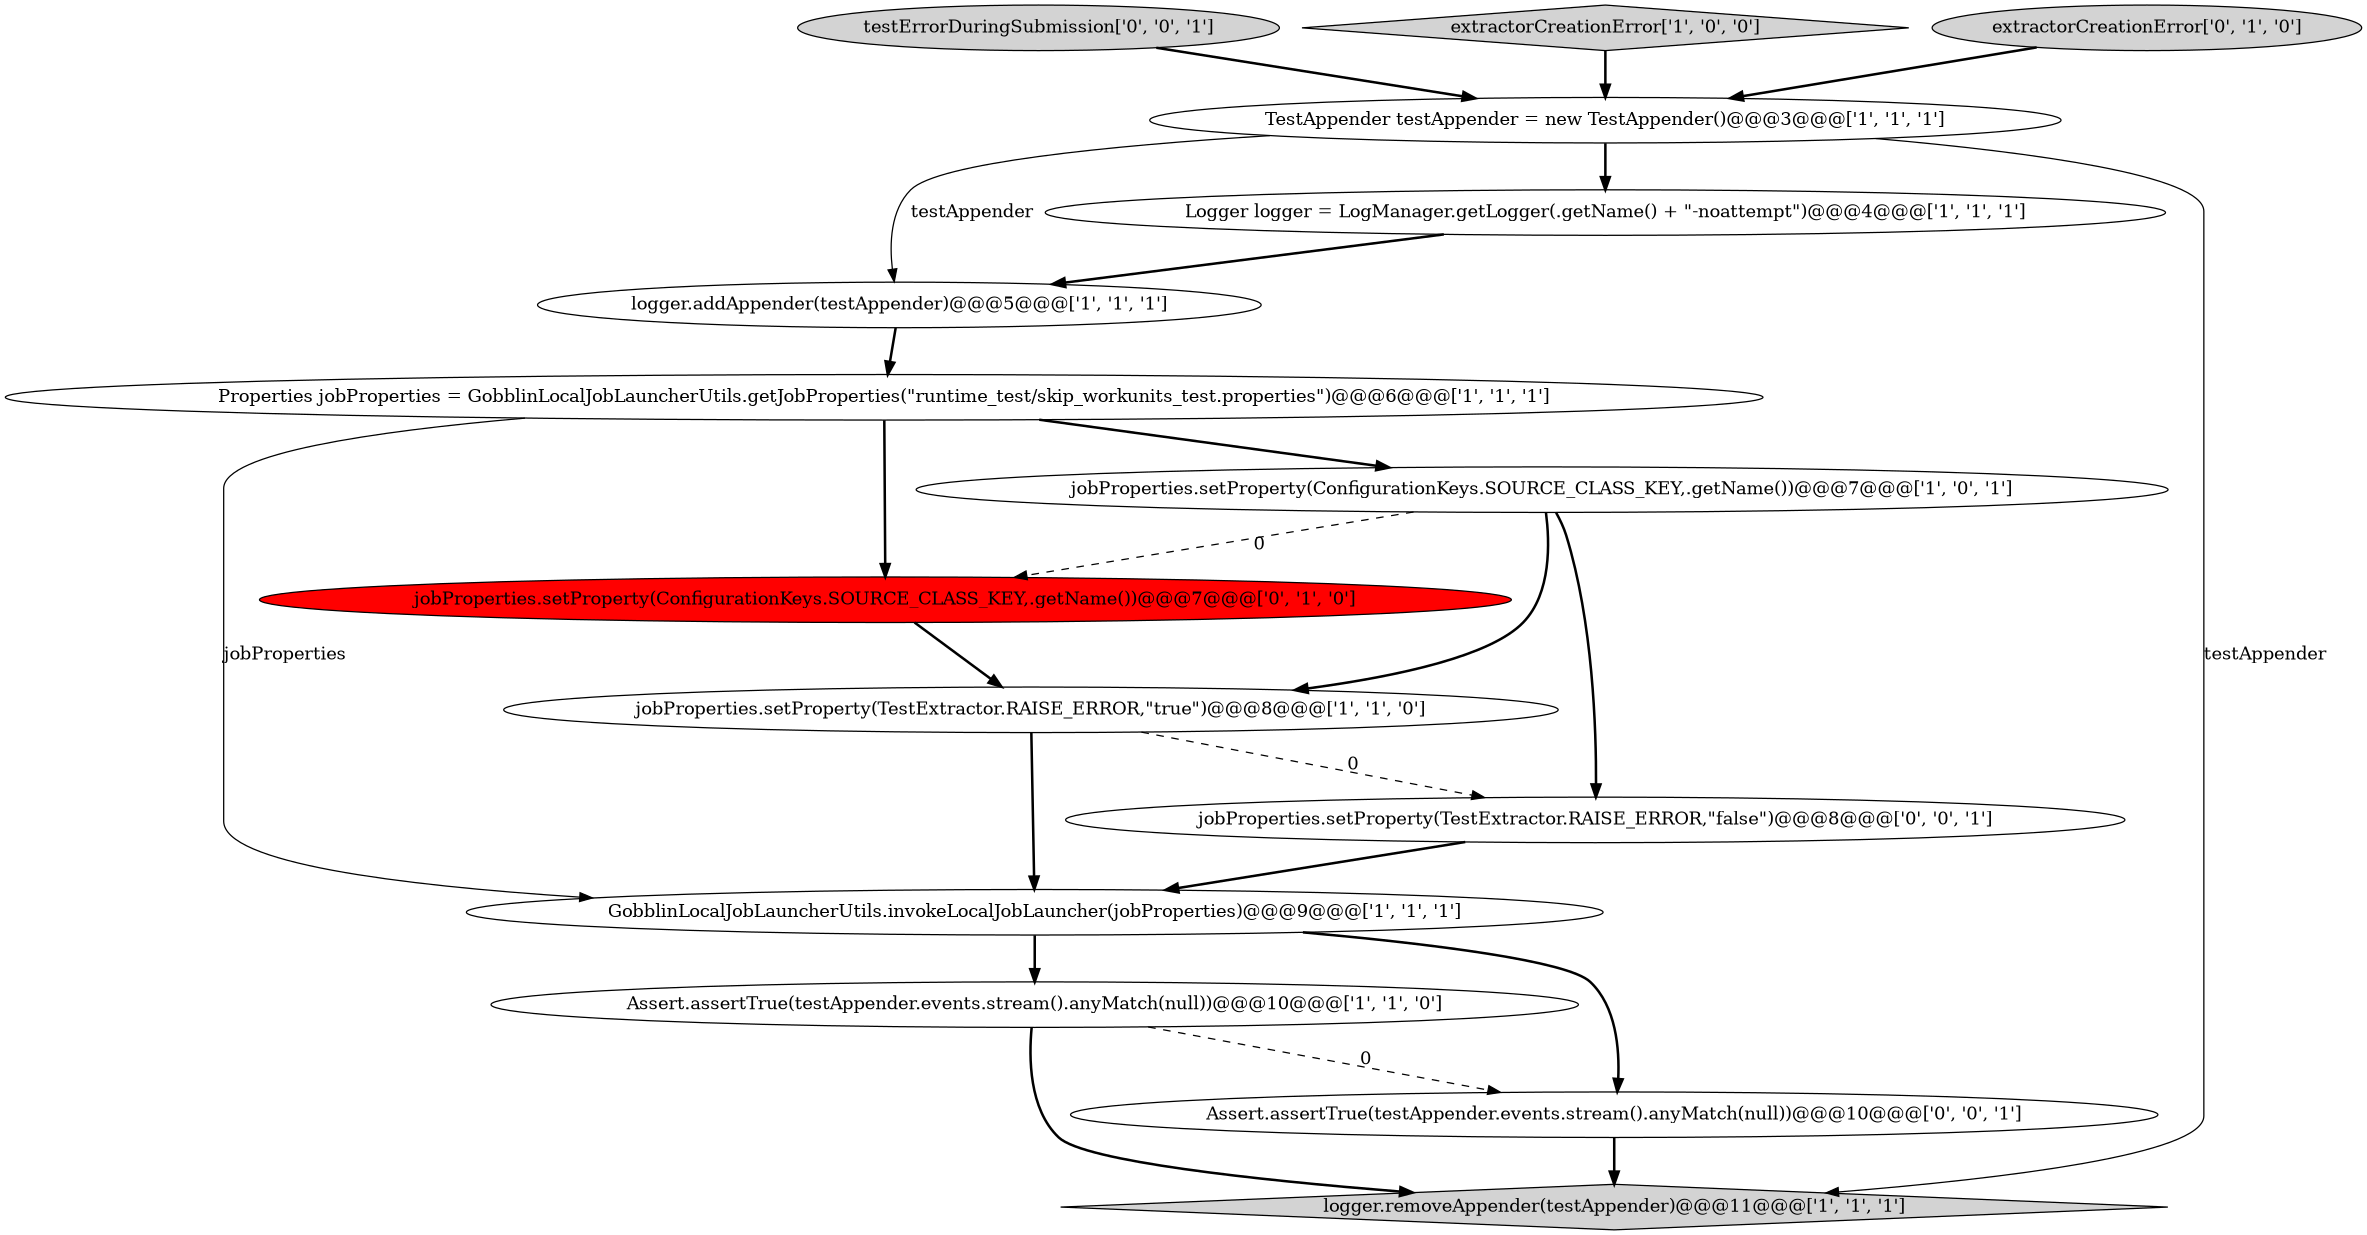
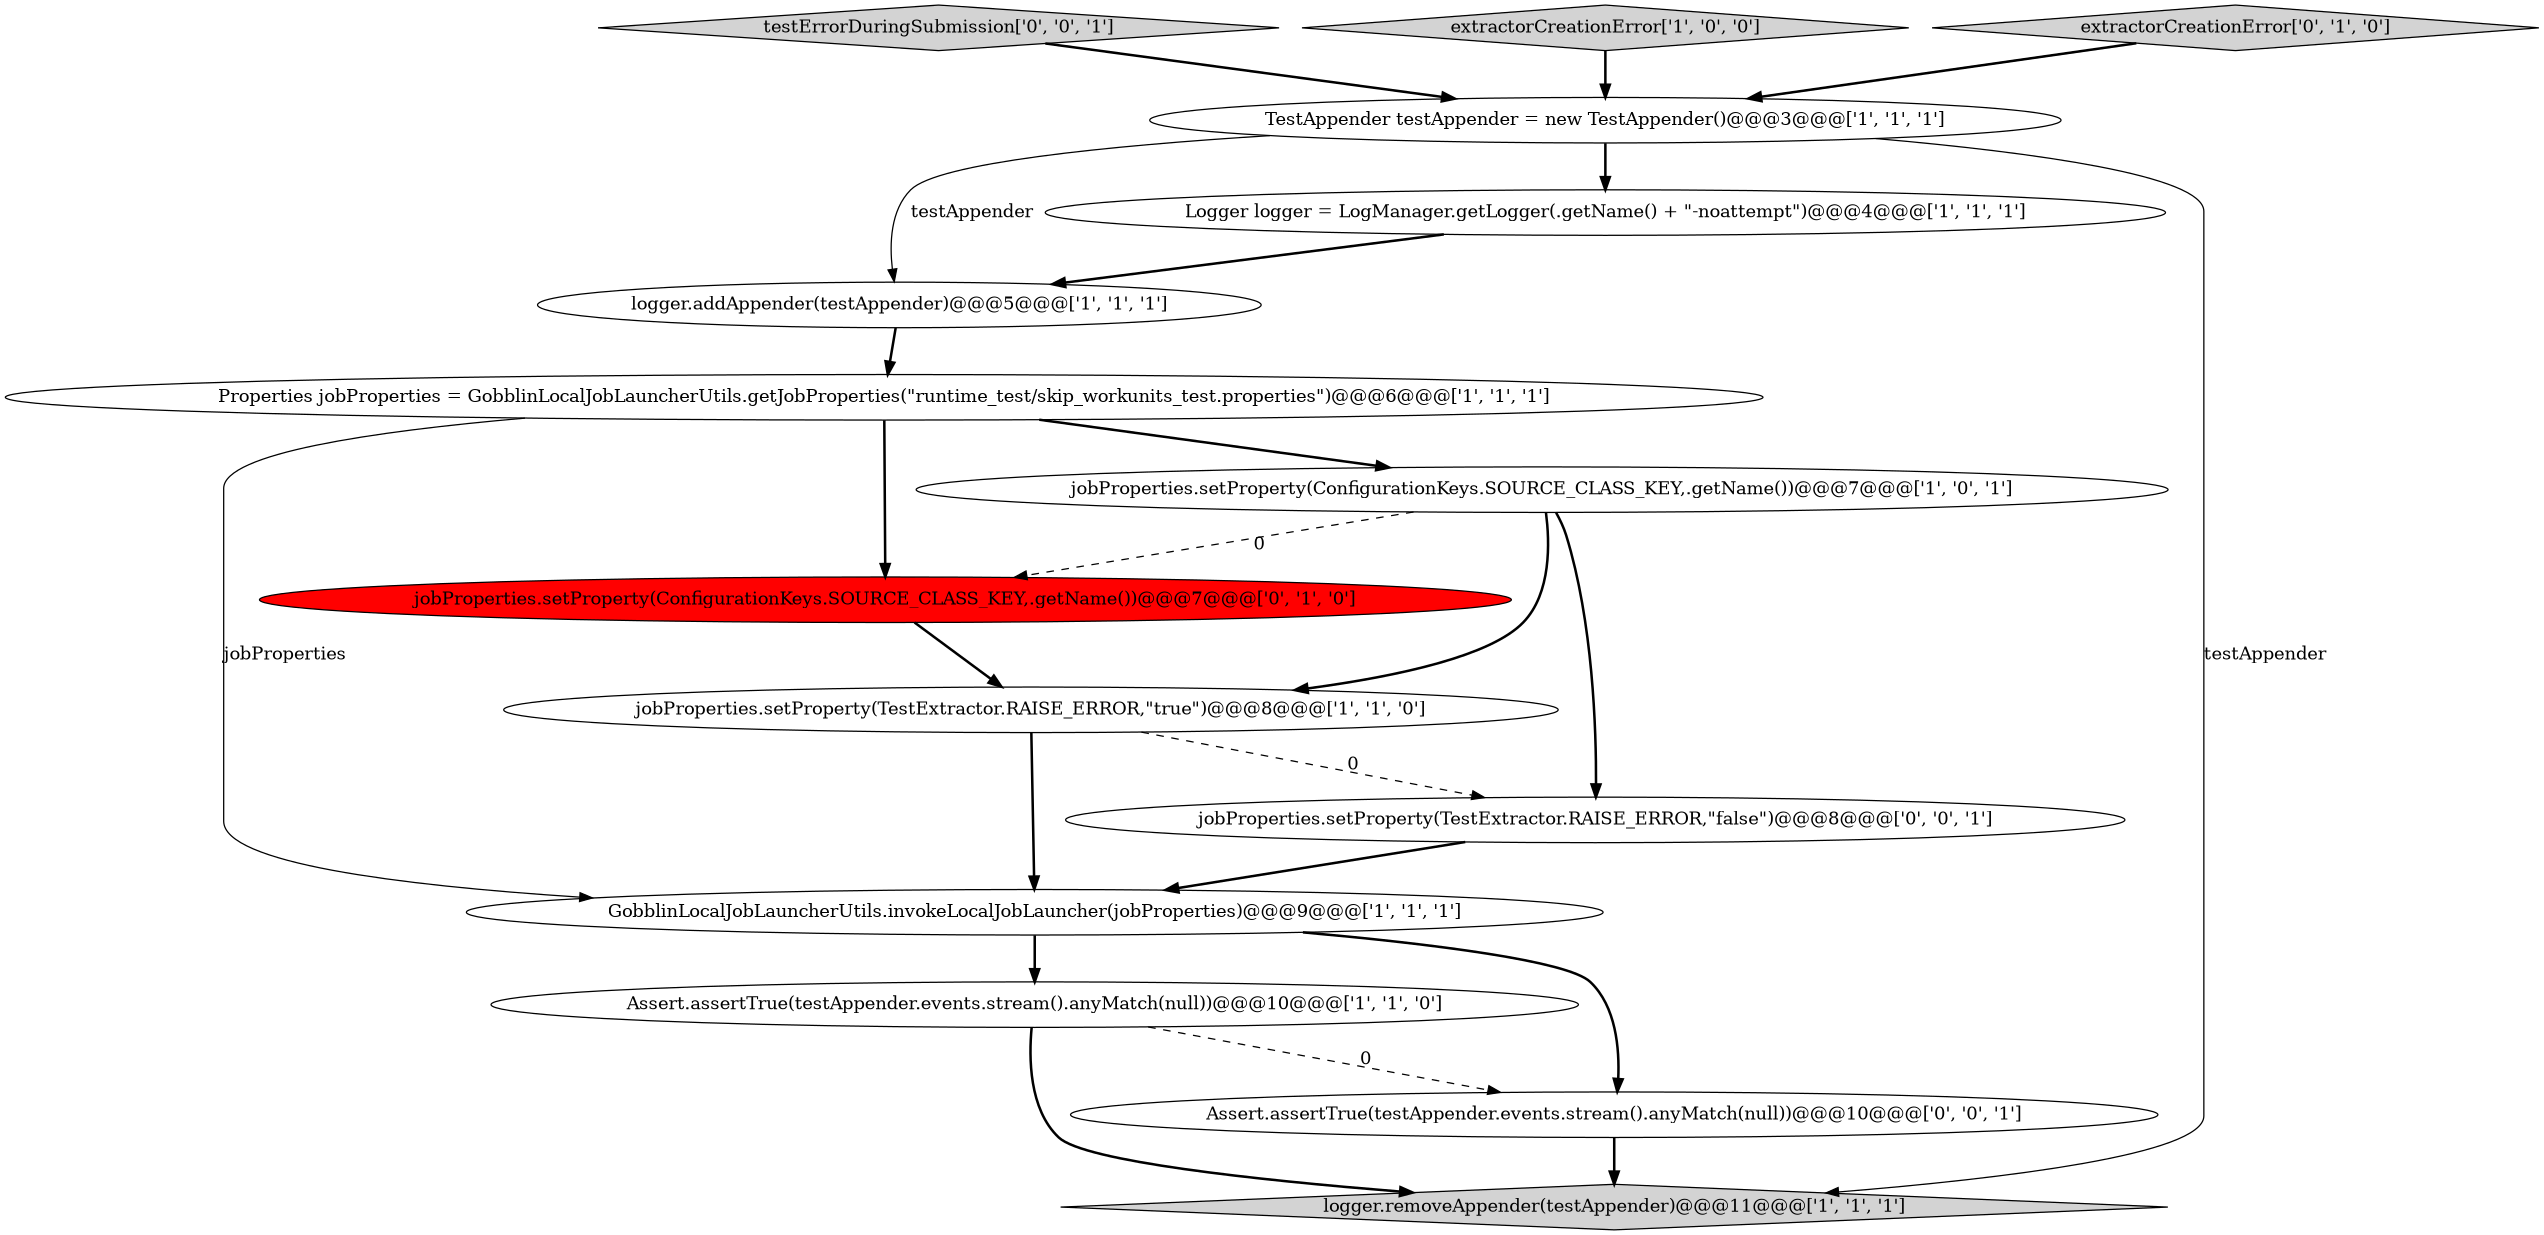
(1039, 28) -> (939, 28)
(2147, 28) -> (2235, 28)
